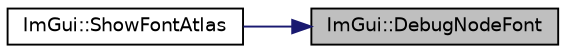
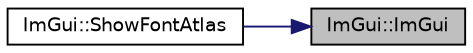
(435, 27) -> (388, 27)
